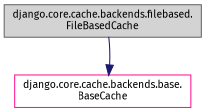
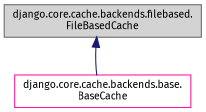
(110, 51) -> (96, 61)
